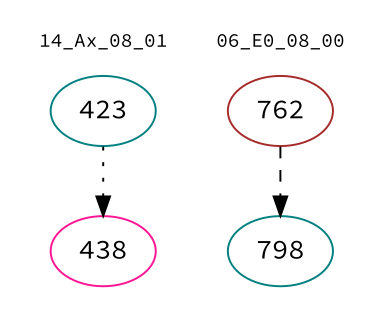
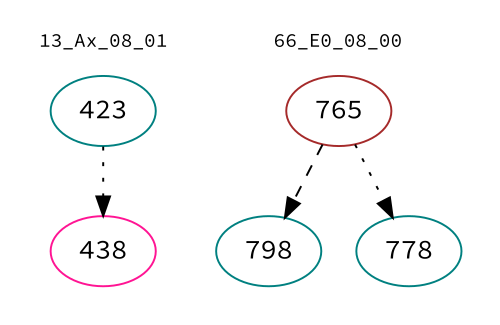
(104, 42) -> (104, 42)
(281, 42) -> (339, 42)
(280, 111) -> (339, 111)
none -> (409, 251)
